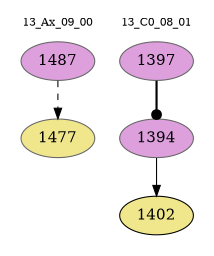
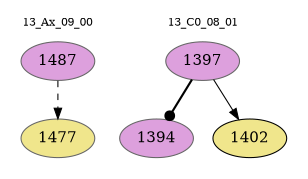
(157, 172) -> (223, 95)
